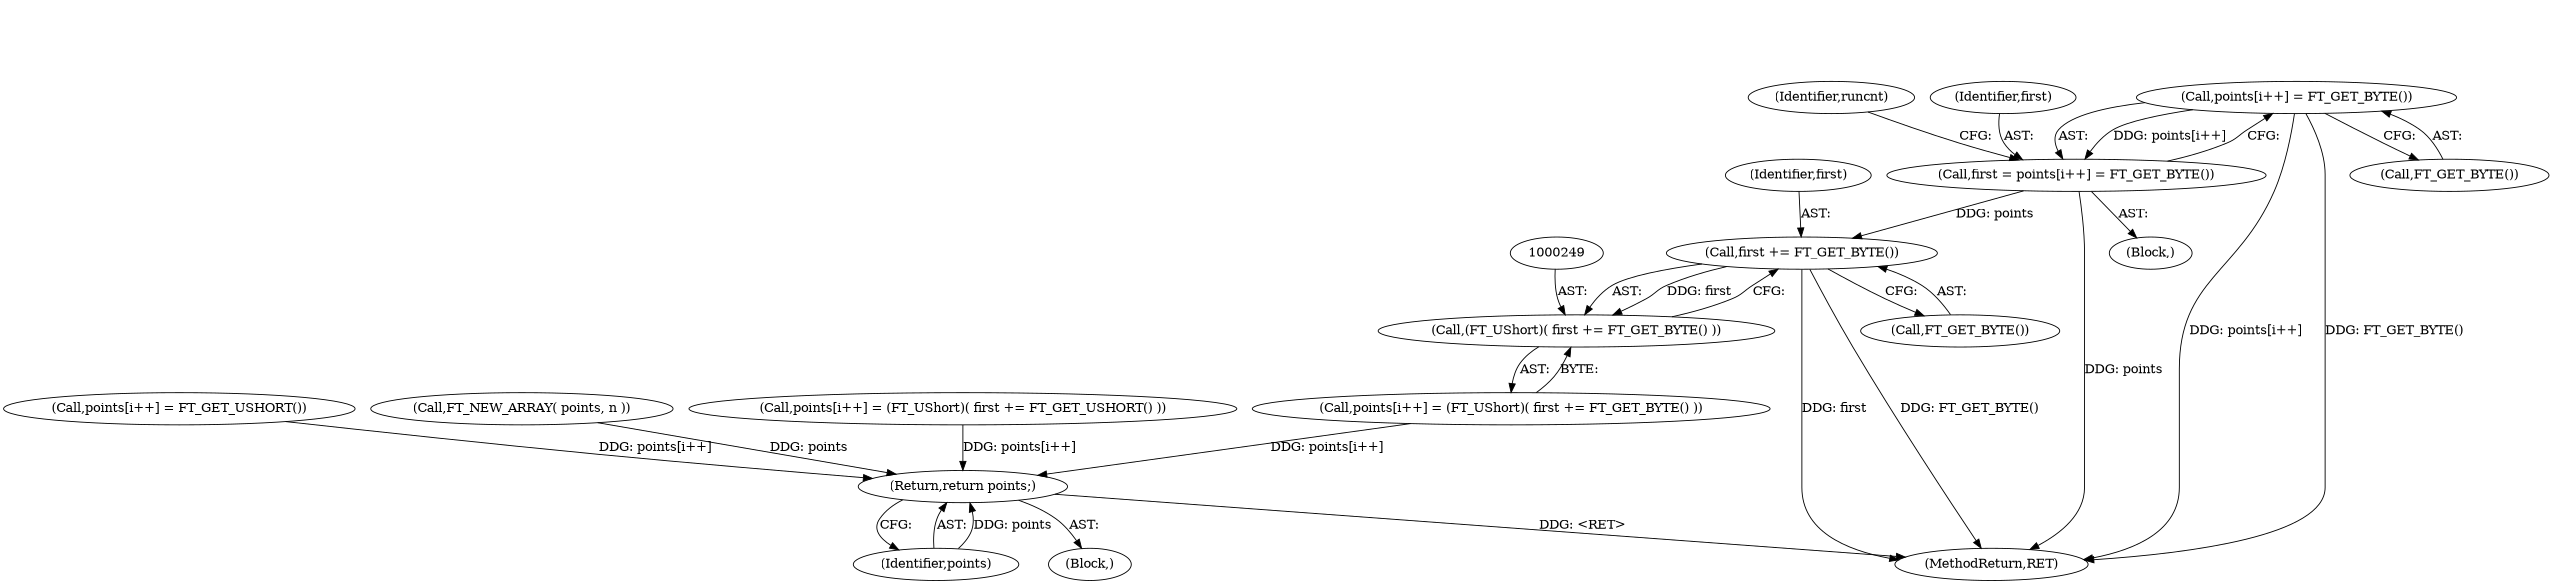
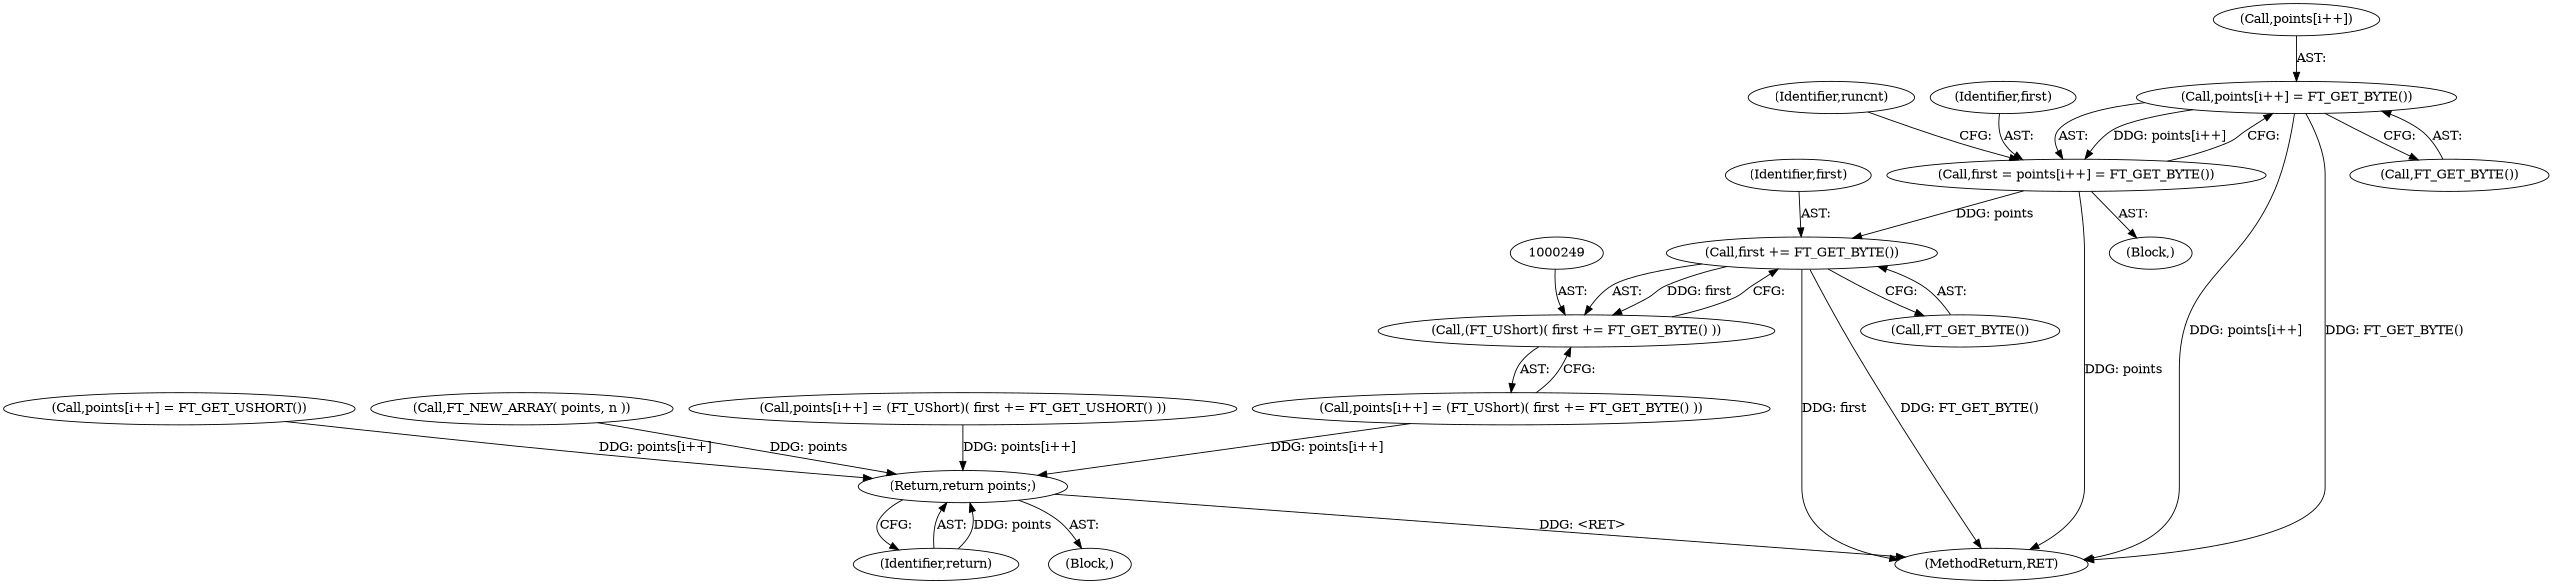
none -> (2296, 20)
(1581, 370) -> (1581, 370)
(936, 564) -> (936, 564)
